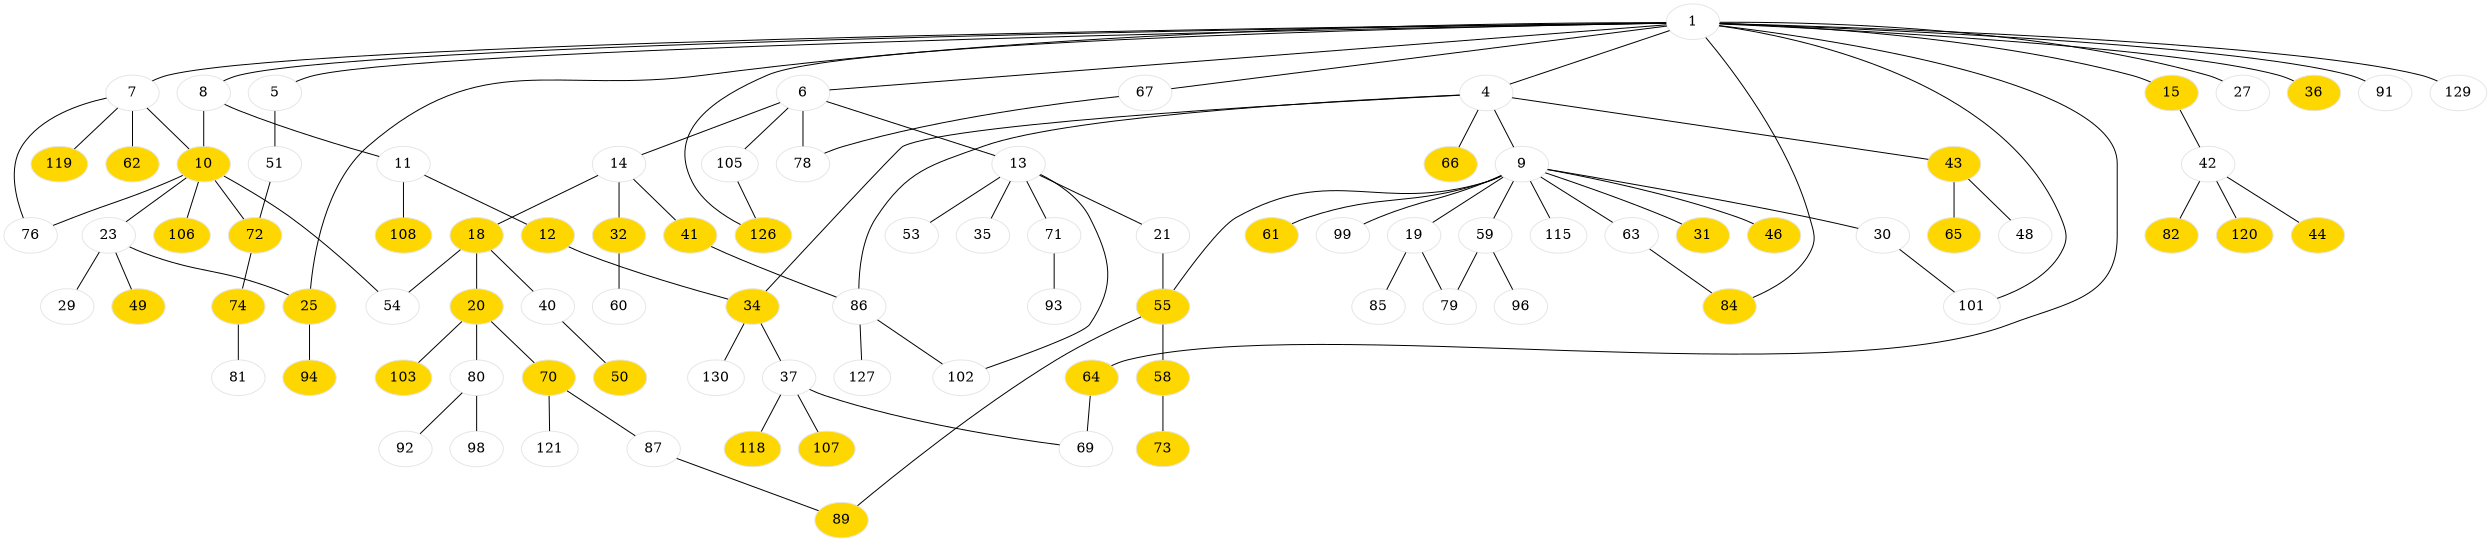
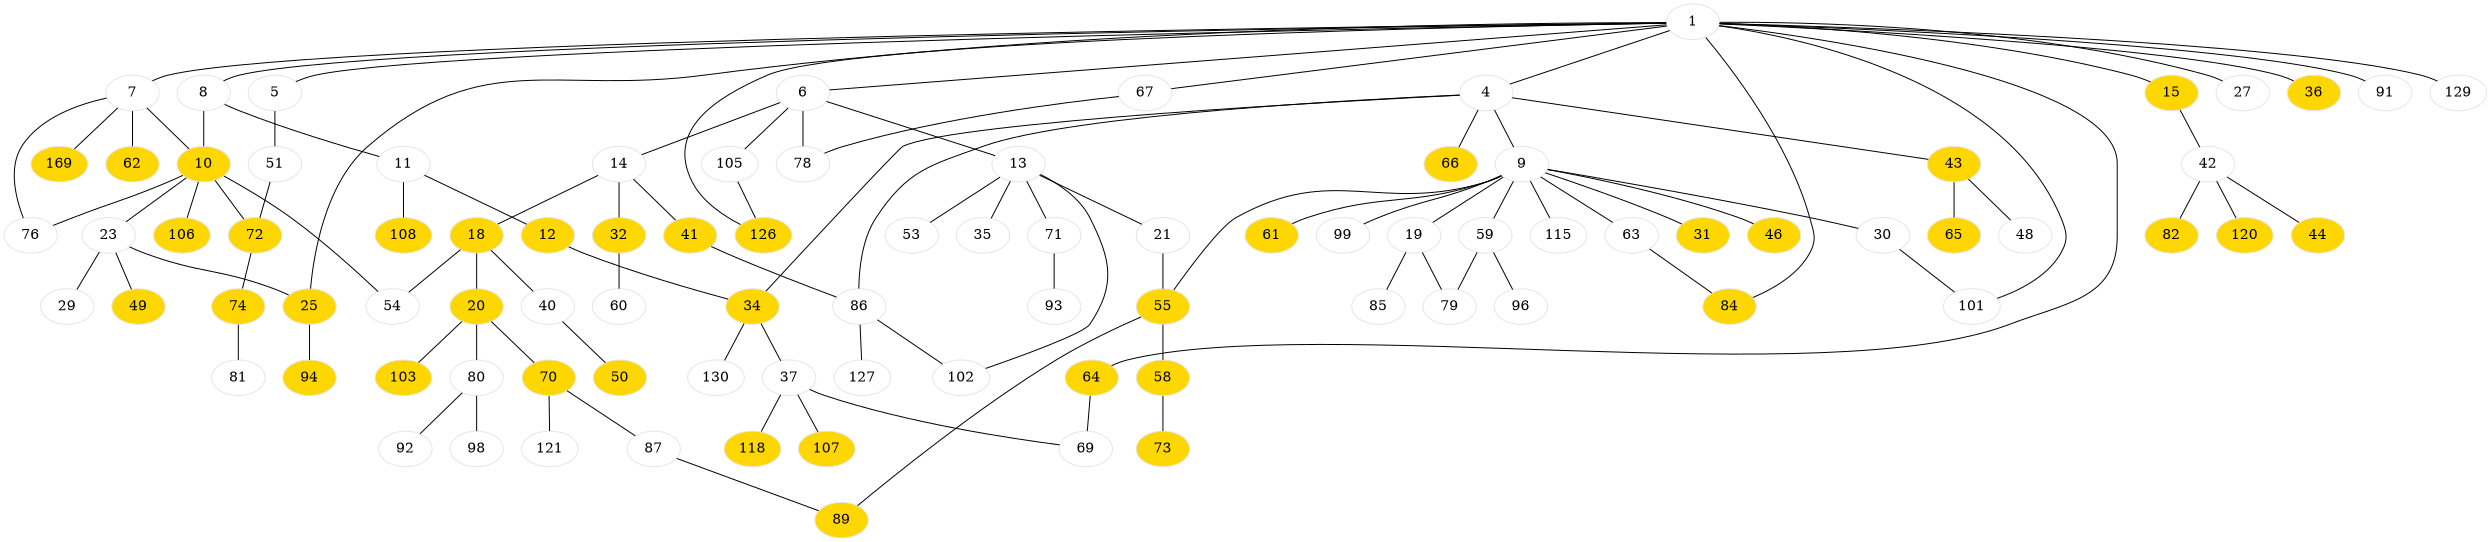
(59, 164) -> (59, 164)
